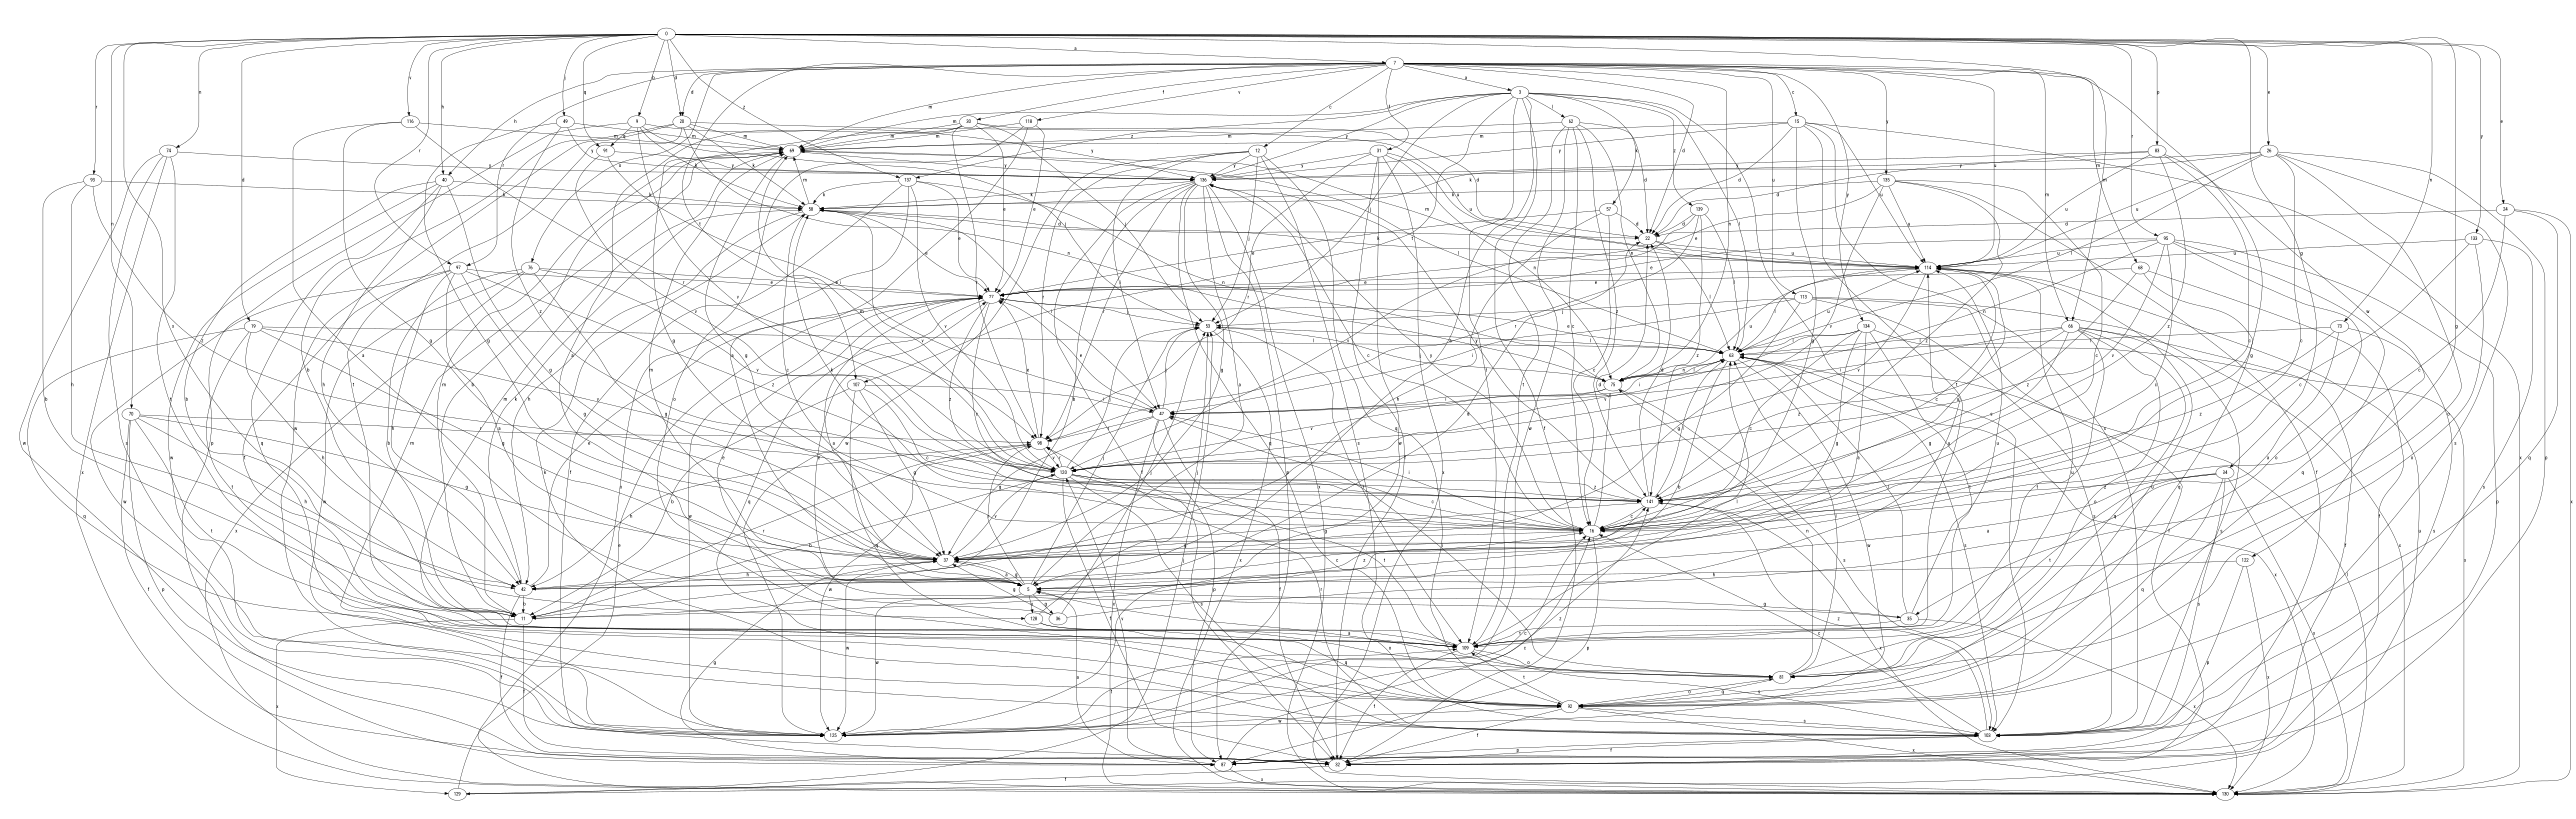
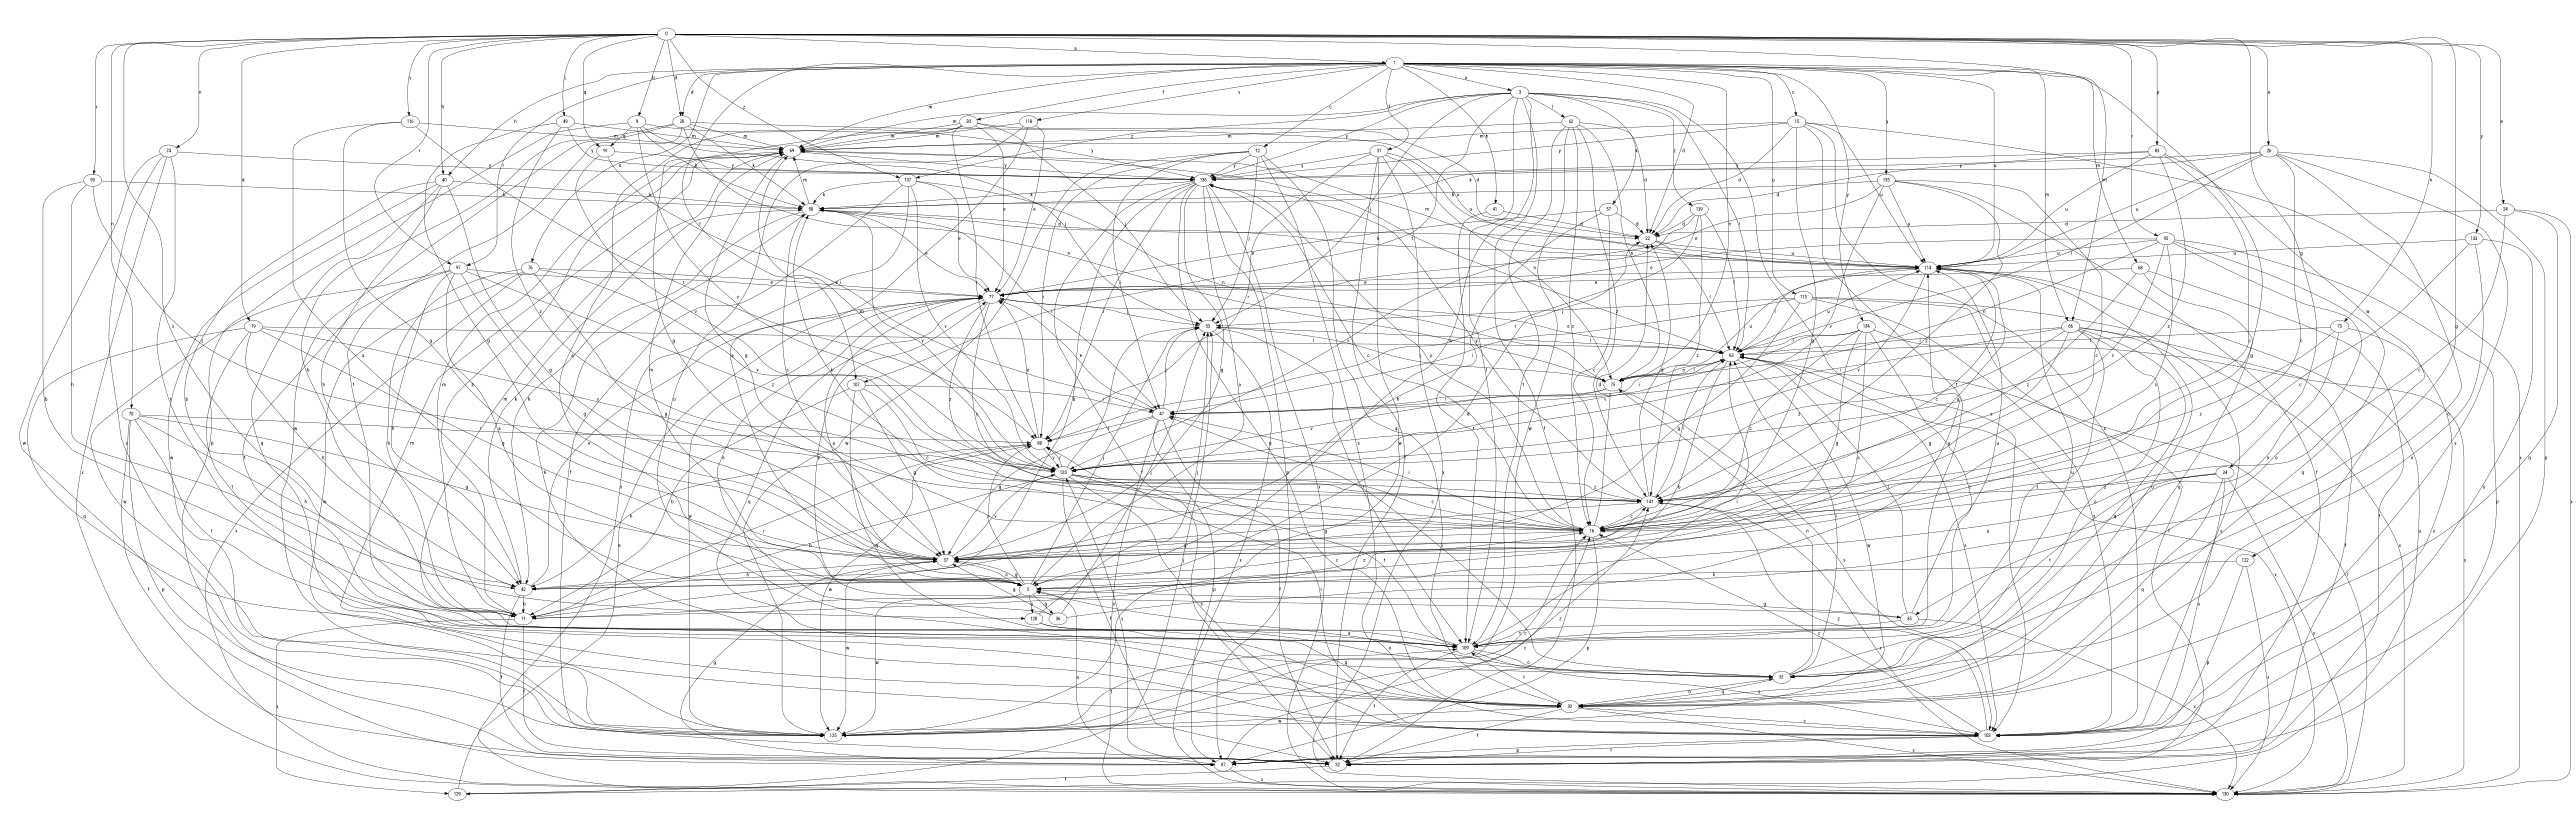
(1395, 63) -> (1395, 63)
none -> (1495, 210)
(1040, 443) -> (1040, 443)
